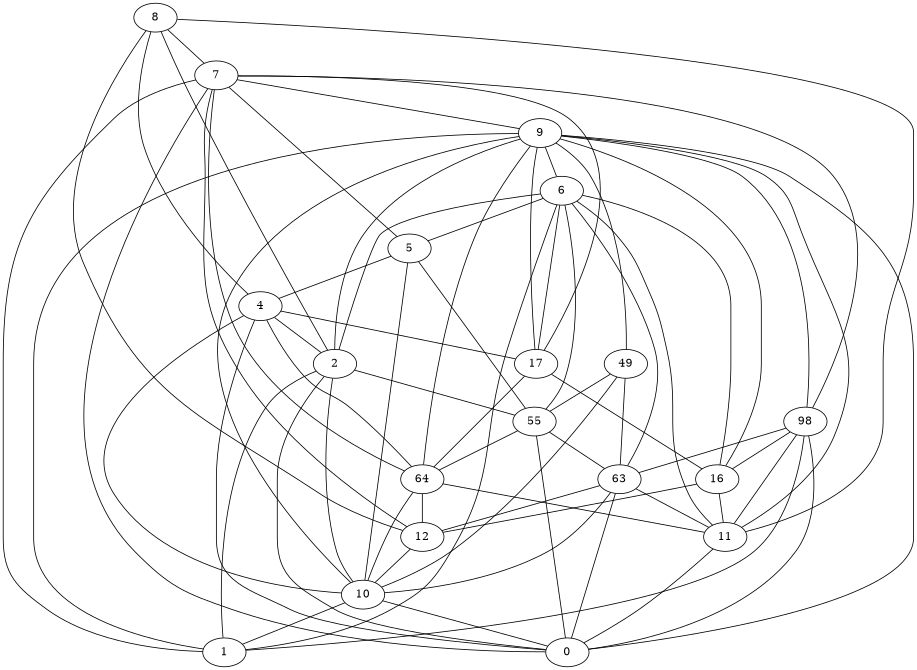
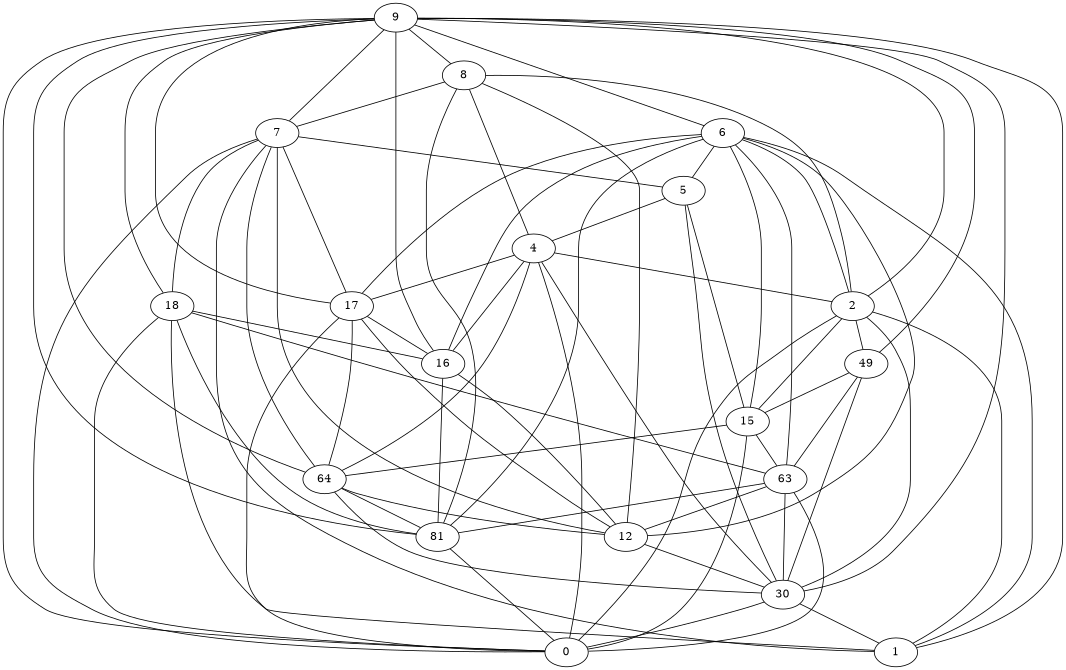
none -> (430, 46)
none -> (489, 306)
none -> (859, 335)
none -> (913, 369)
(535, 422) -> (748, 422)
(805, 422) -> (172, 306)
none -> (477, 434)
(725, 537) -> (438, 537)
none -> (248, 579)
(363, 595) -> (783, 595)
